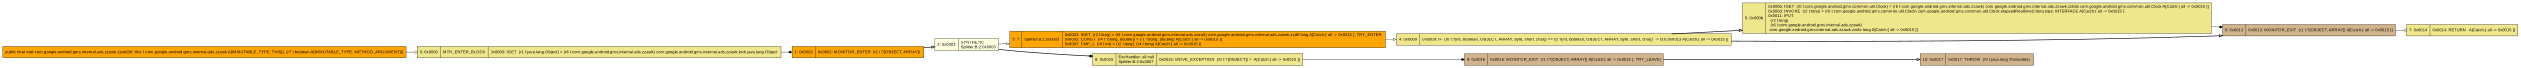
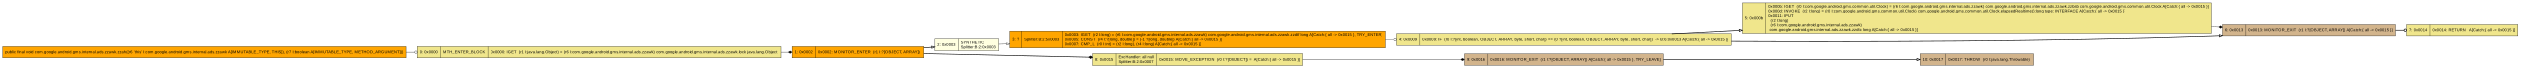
(2400, 30) -> (2400, 30)
(1389, 39) -> (1389, 39)
(1044, 53) -> (1006, 55)
